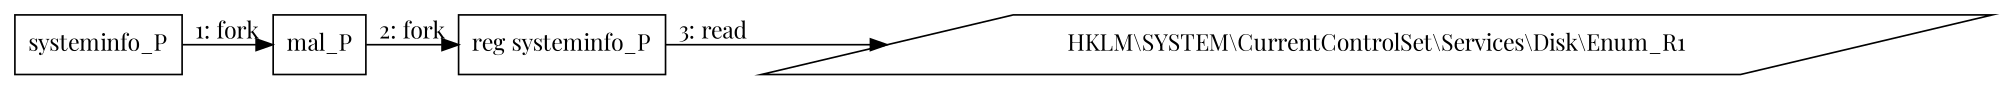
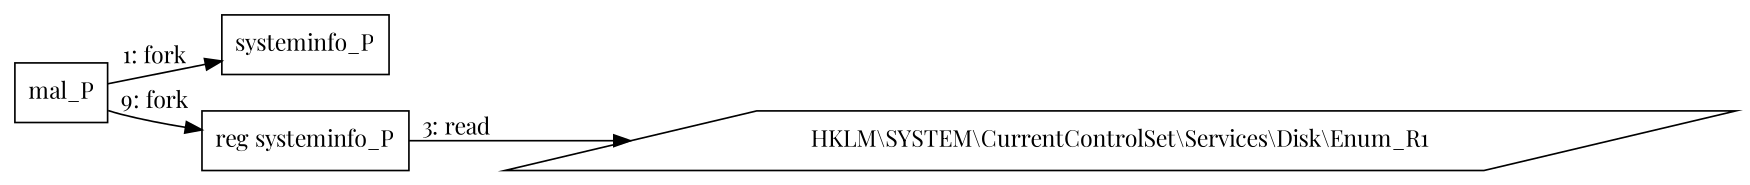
(412, 32) -> (155, 102)
(219, 45) -> (157, 74)
